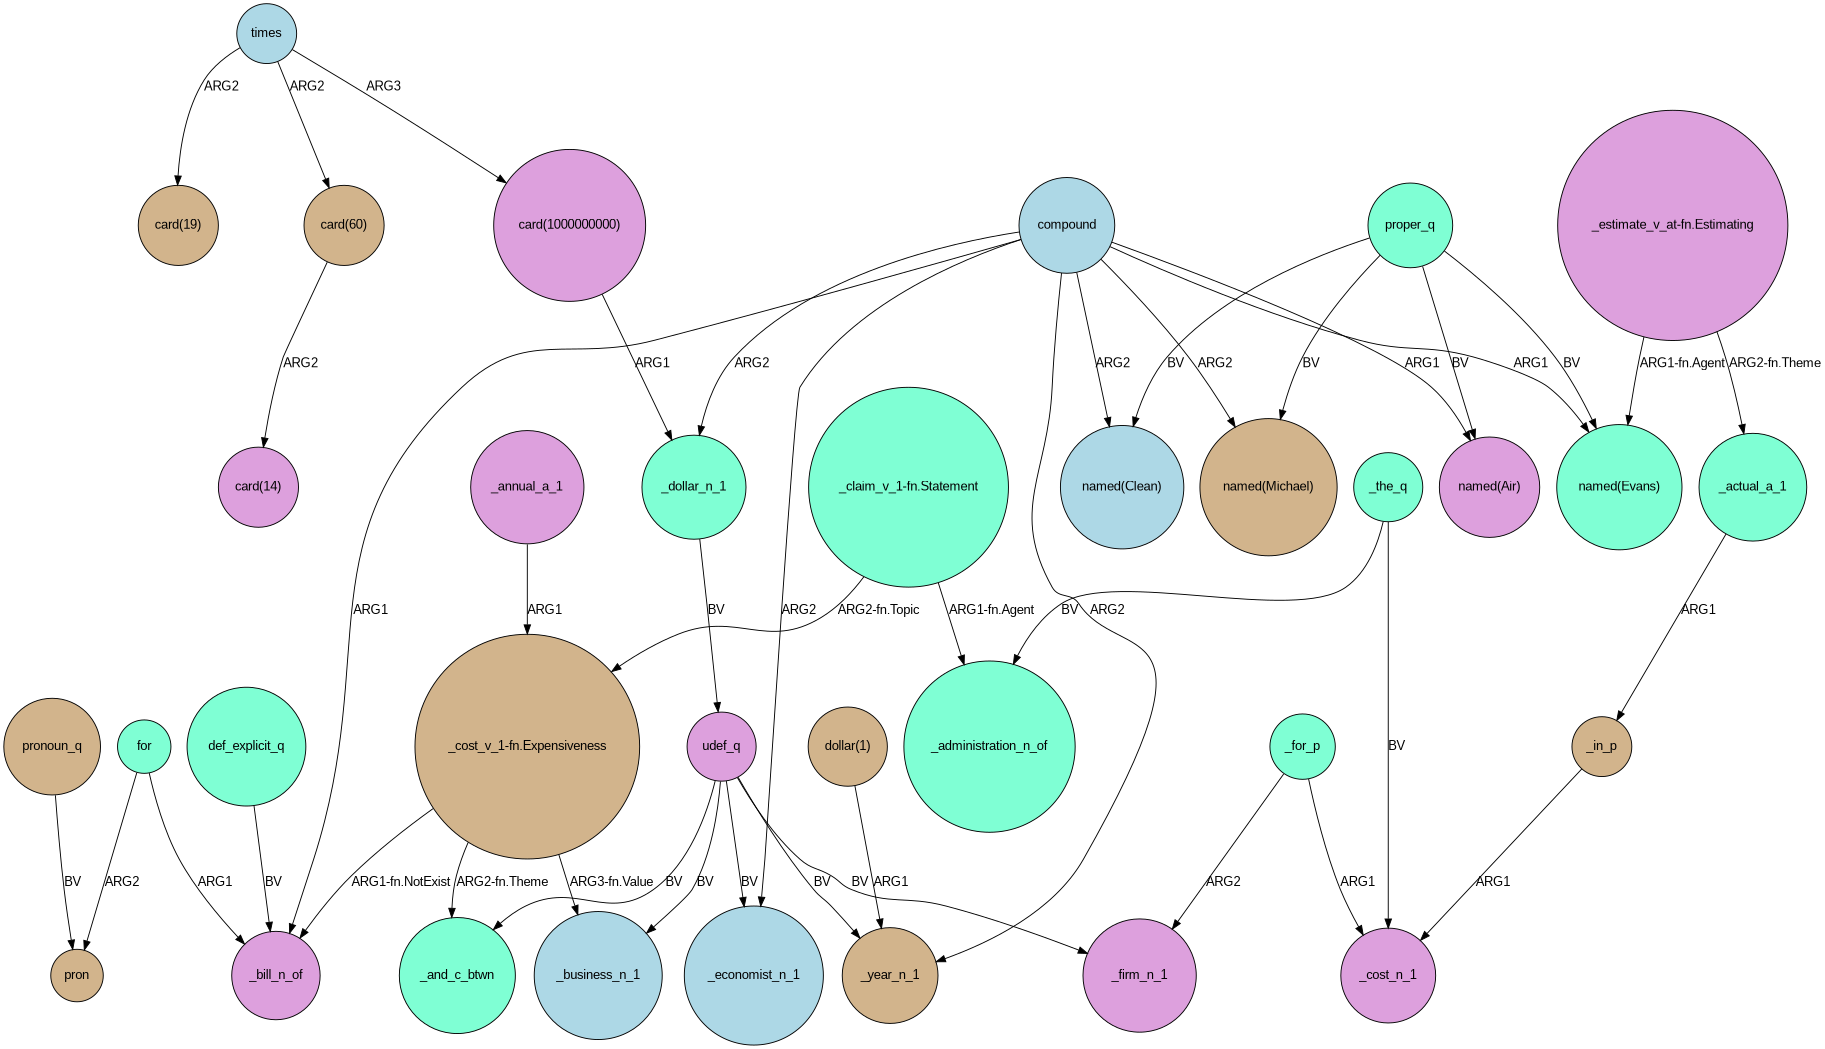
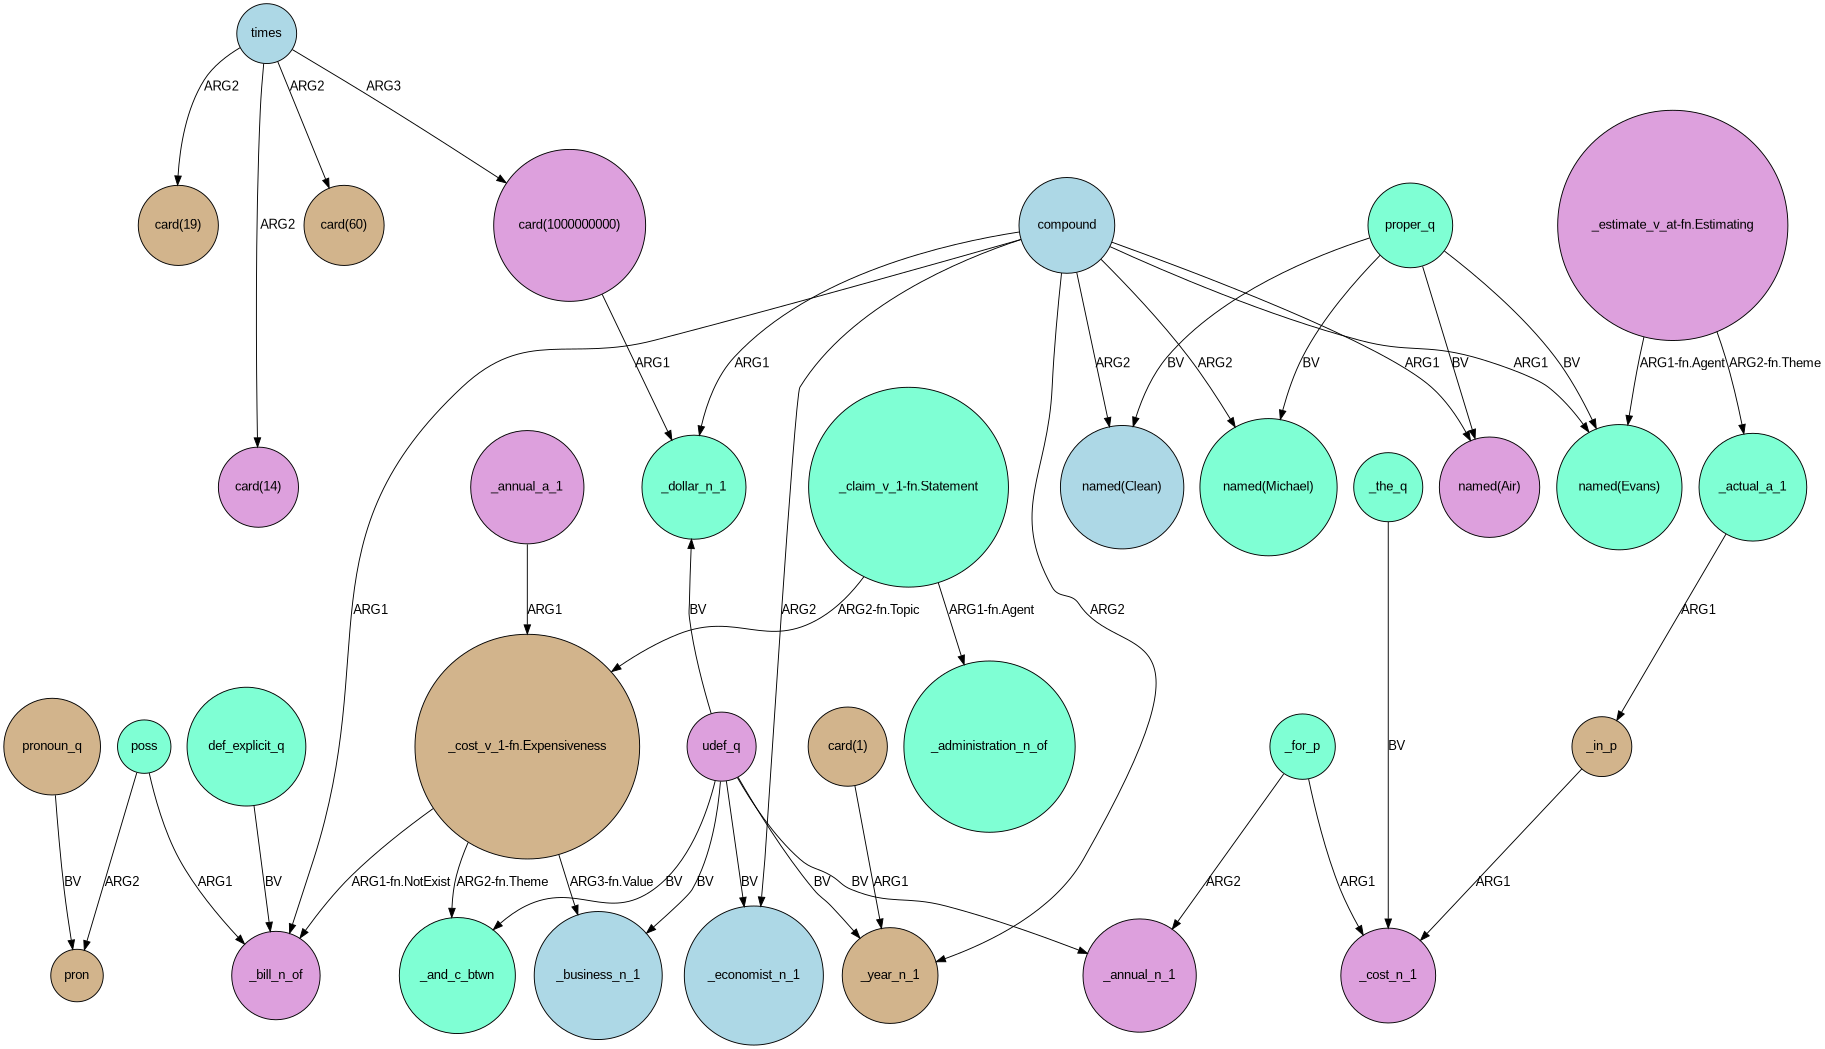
(288, 347) -> (257, 251)
(752, 364) -> (752, 364)
(1269, 487) -> (1269, 487)
(1208, 596) -> none
(709, 621) -> (692, 636)
(144, 747) -> (144, 747)
(848, 747) -> (848, 747)
(1140, 976) -> (1140, 976)
